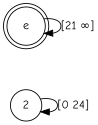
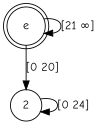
none -> (26, 63)
